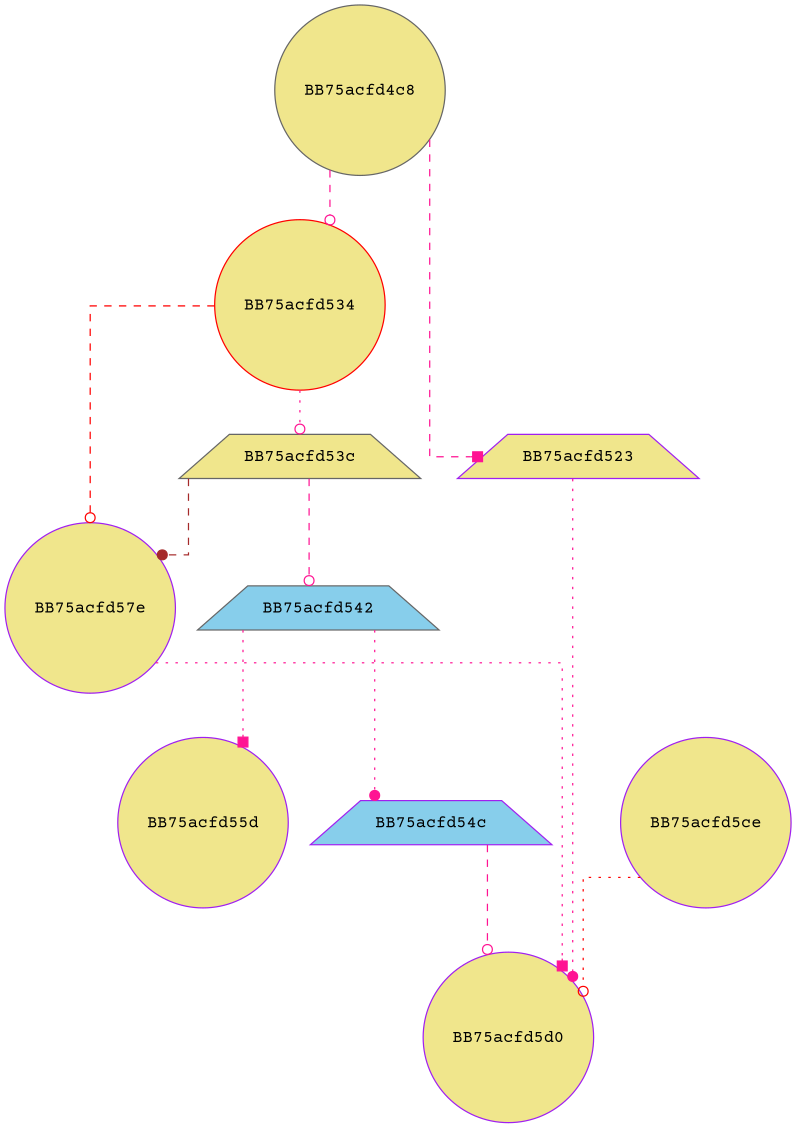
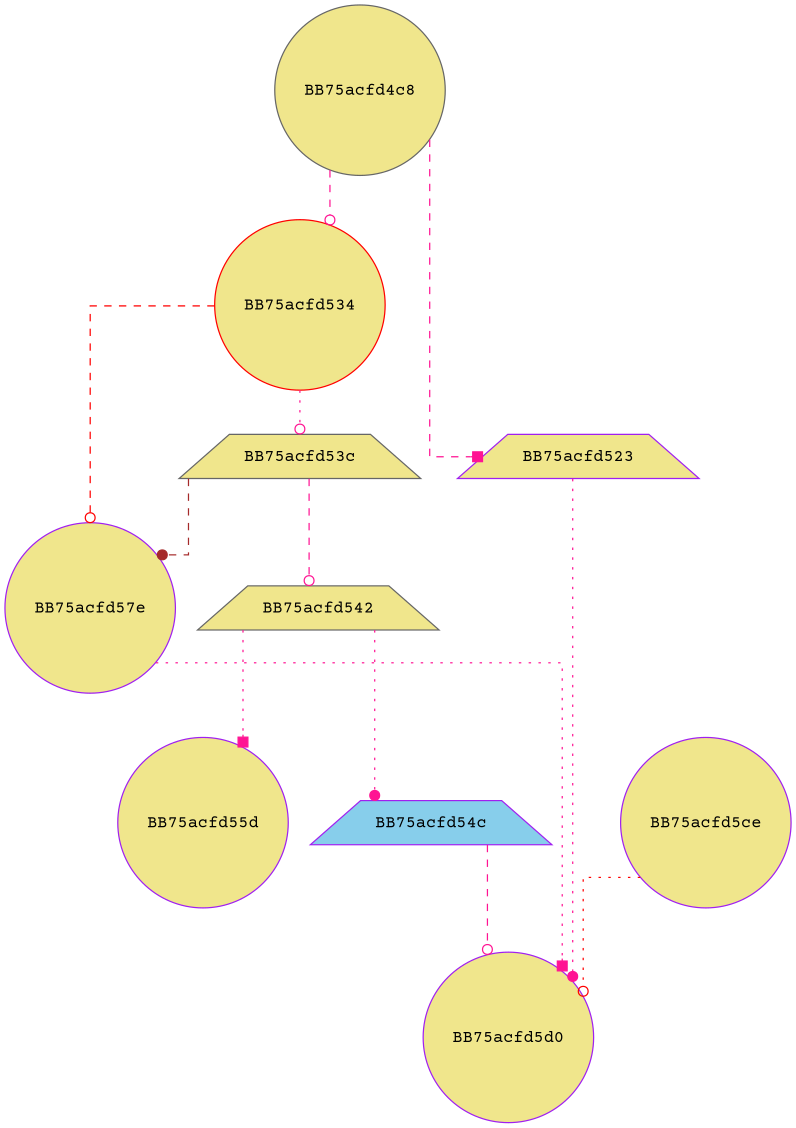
(318, 608) -> (318, 608)
